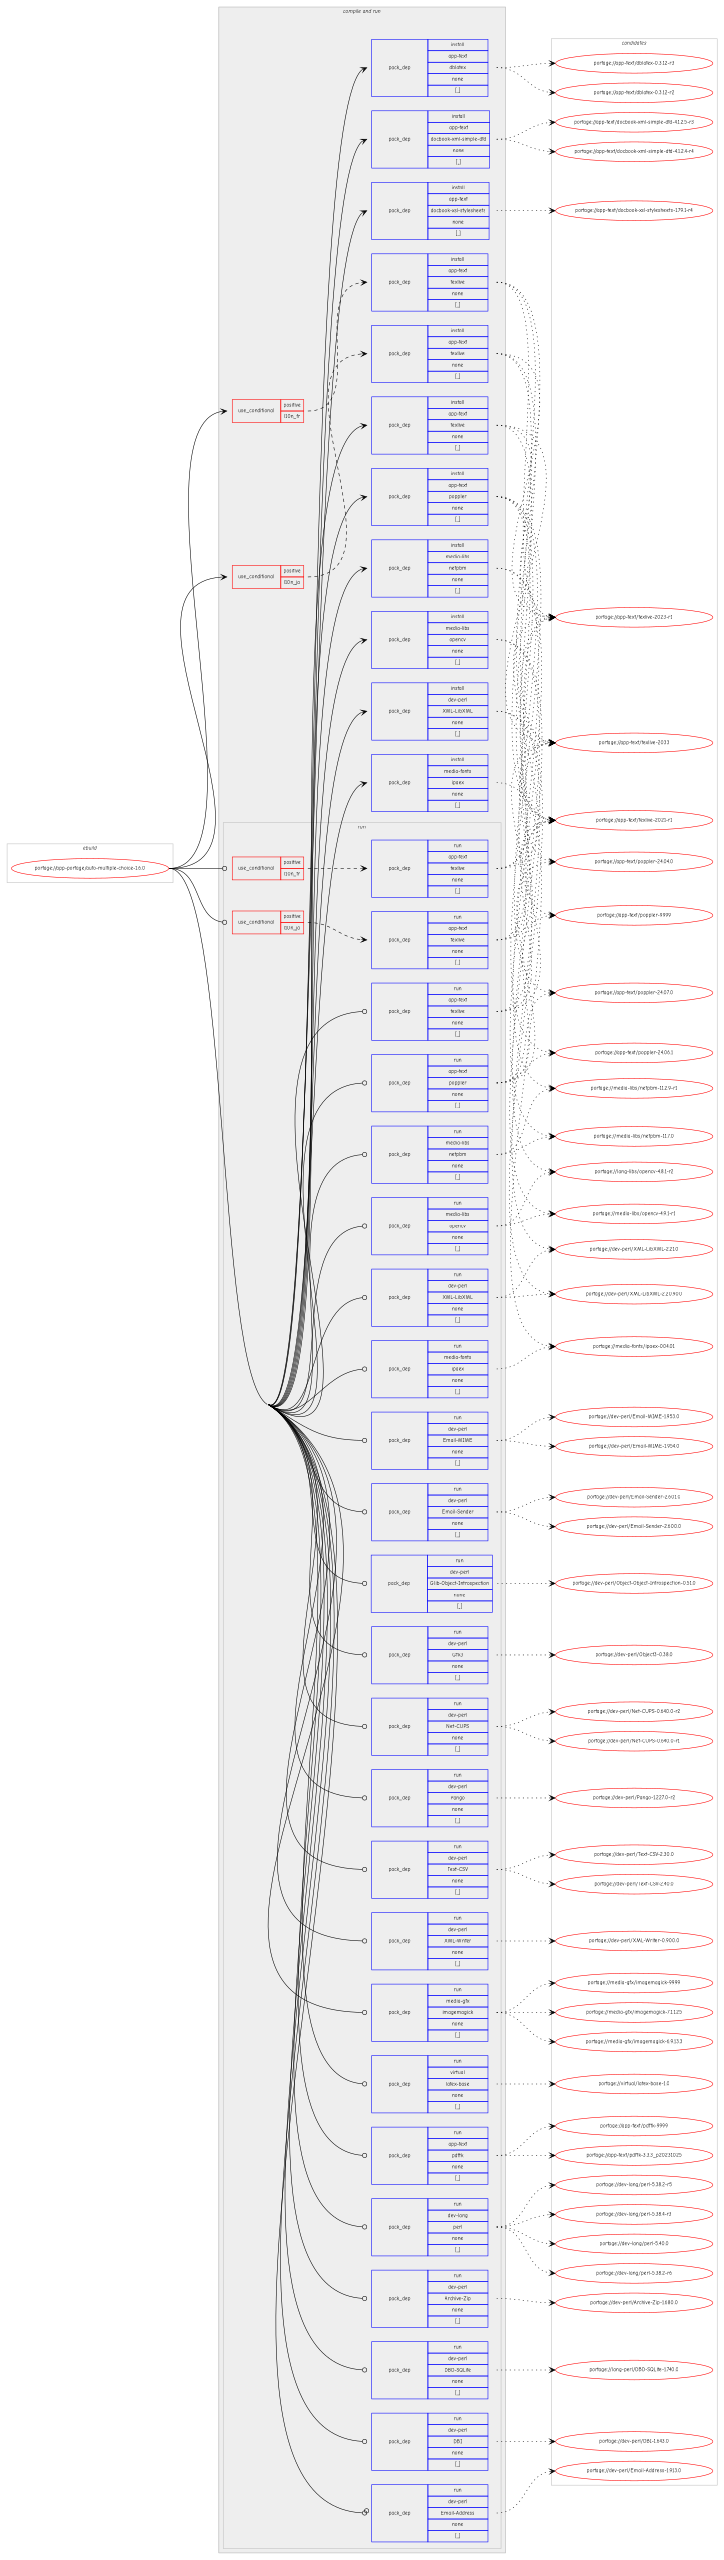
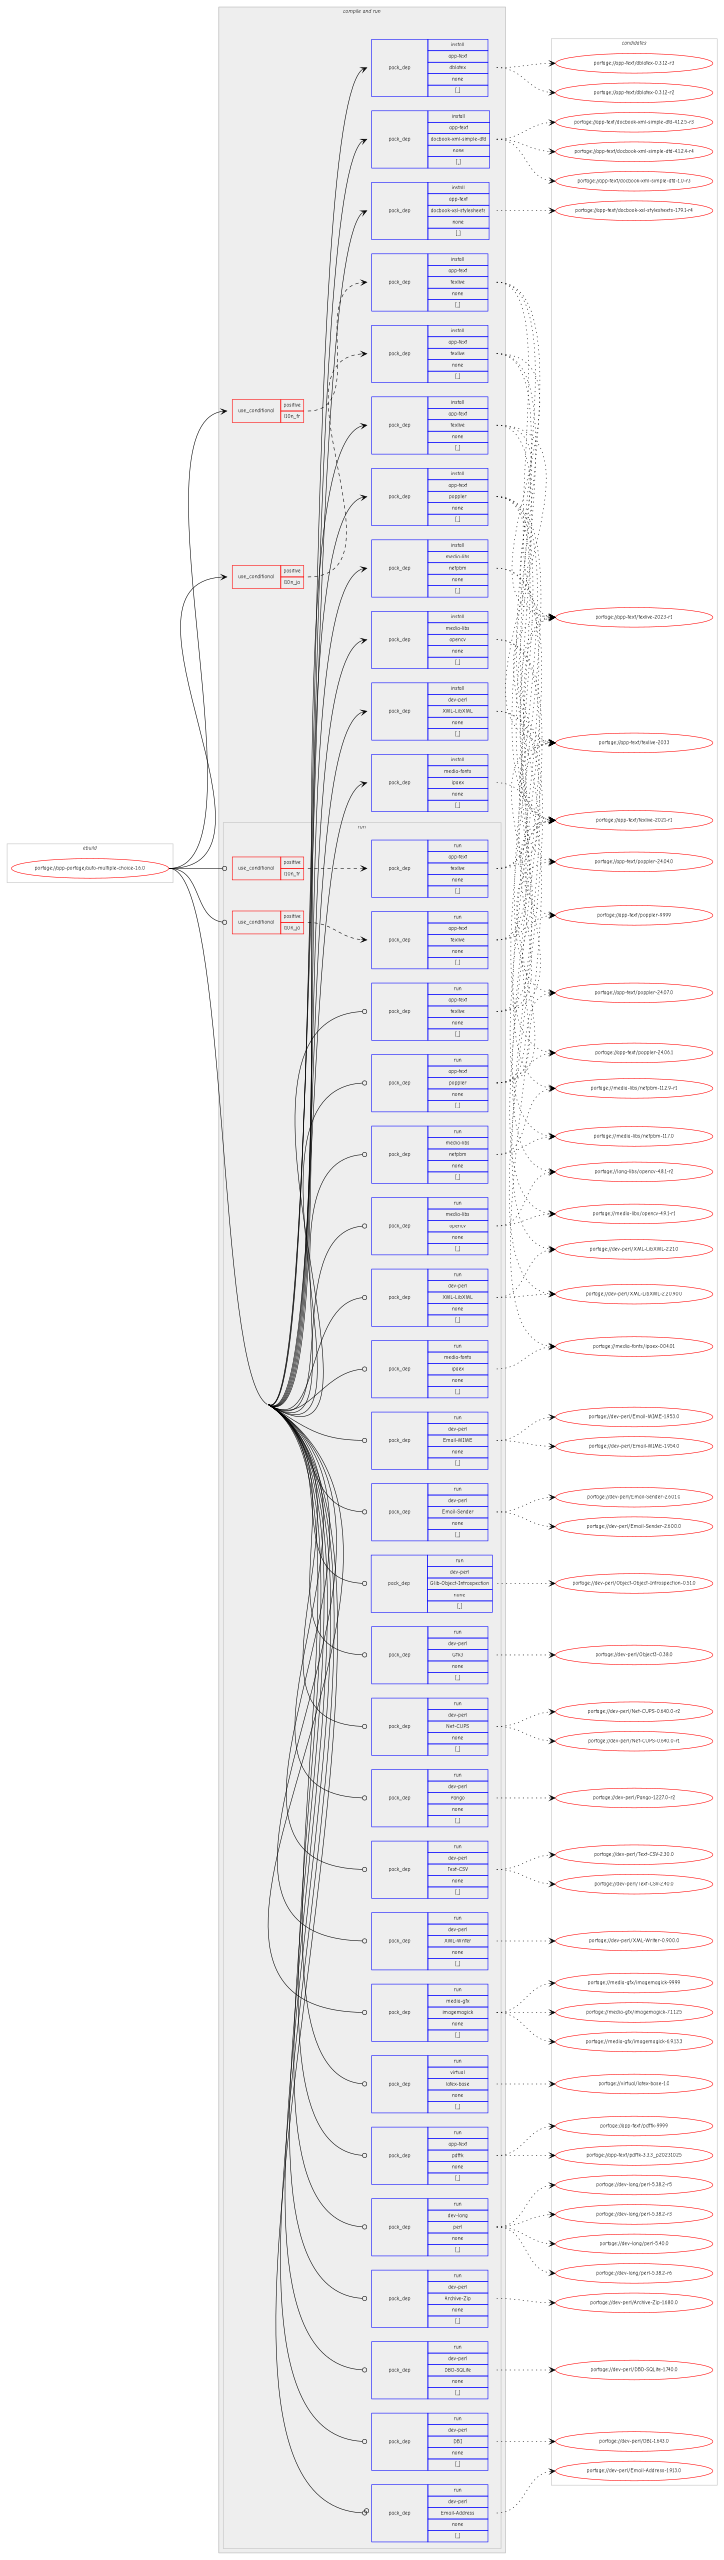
none -> (634, 181)
(634, 2214) -> (634, 2214)
(634, 2370) -> (634, 2370)
